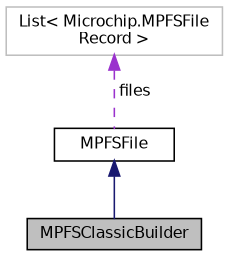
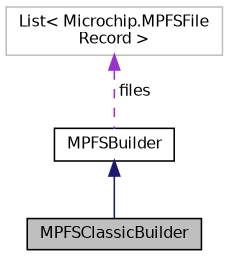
(114, 145) -> (114, 145)
